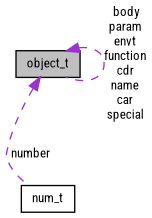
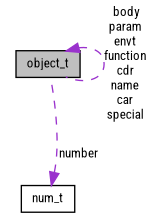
(10, 139) -> (57, 125)
